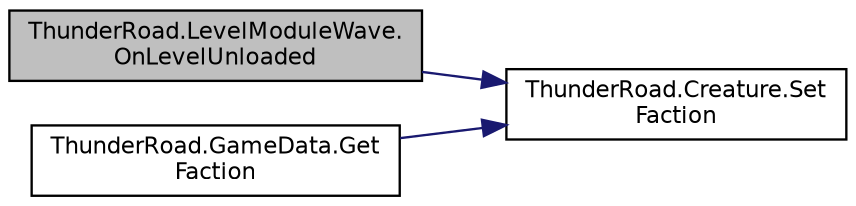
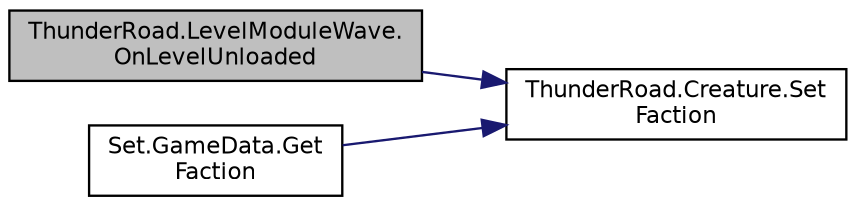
(216, 161) -> (216, 161)
